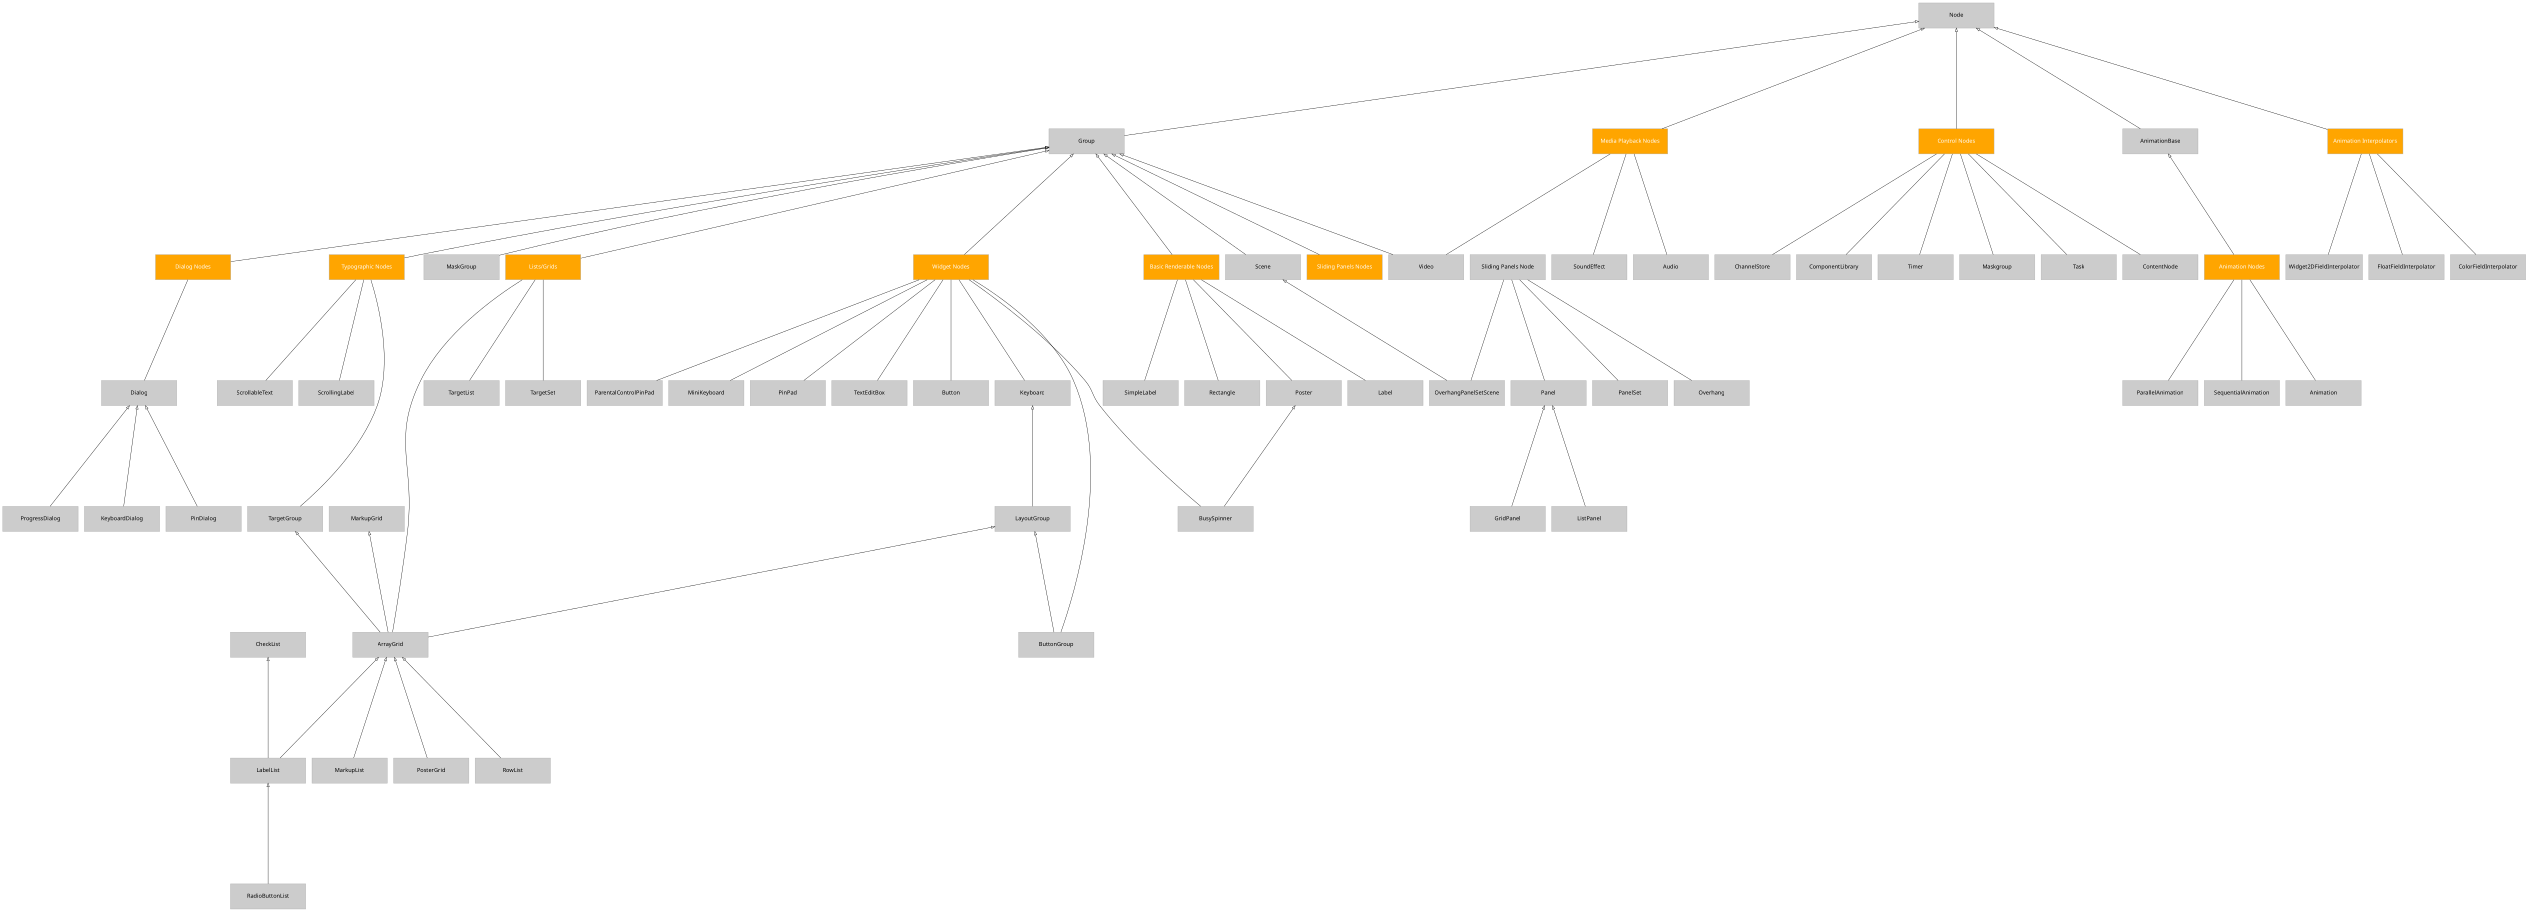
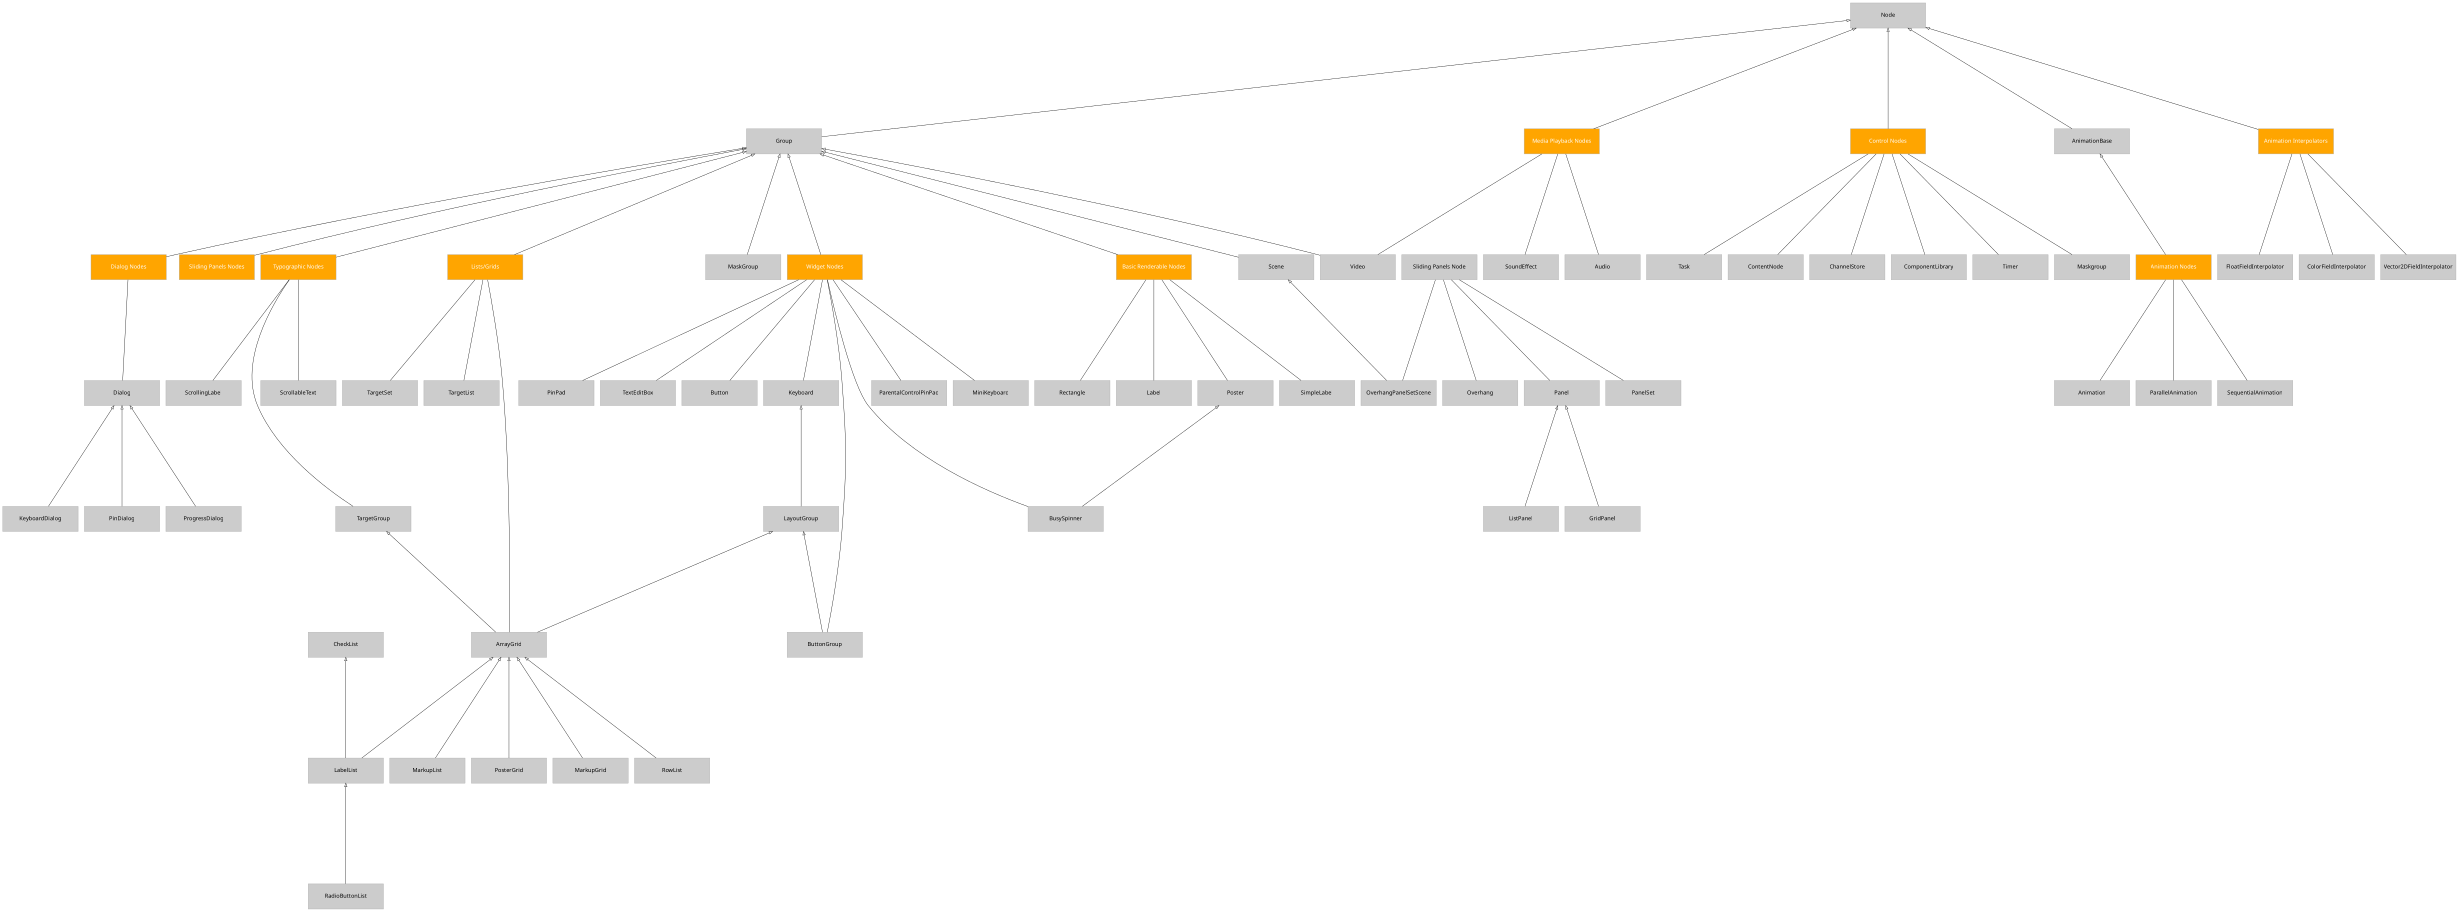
(2324, 267) -> (2418, 267)
(379, 584) -> (551, 709)
